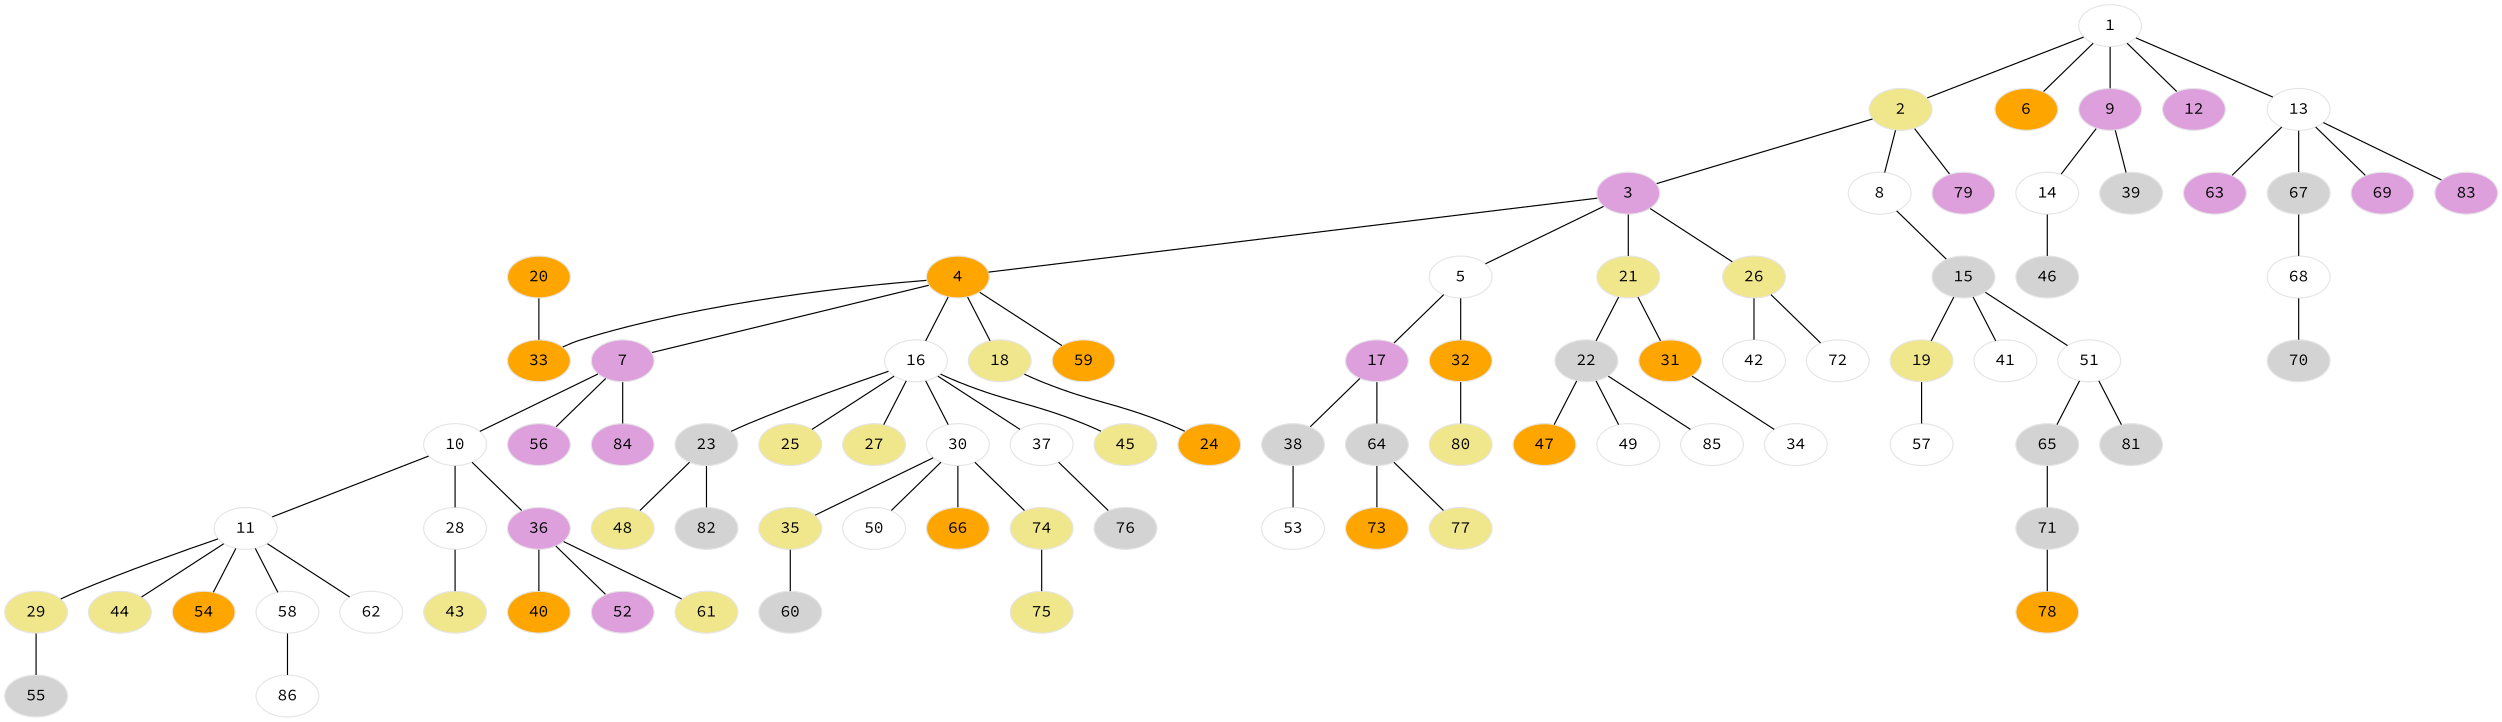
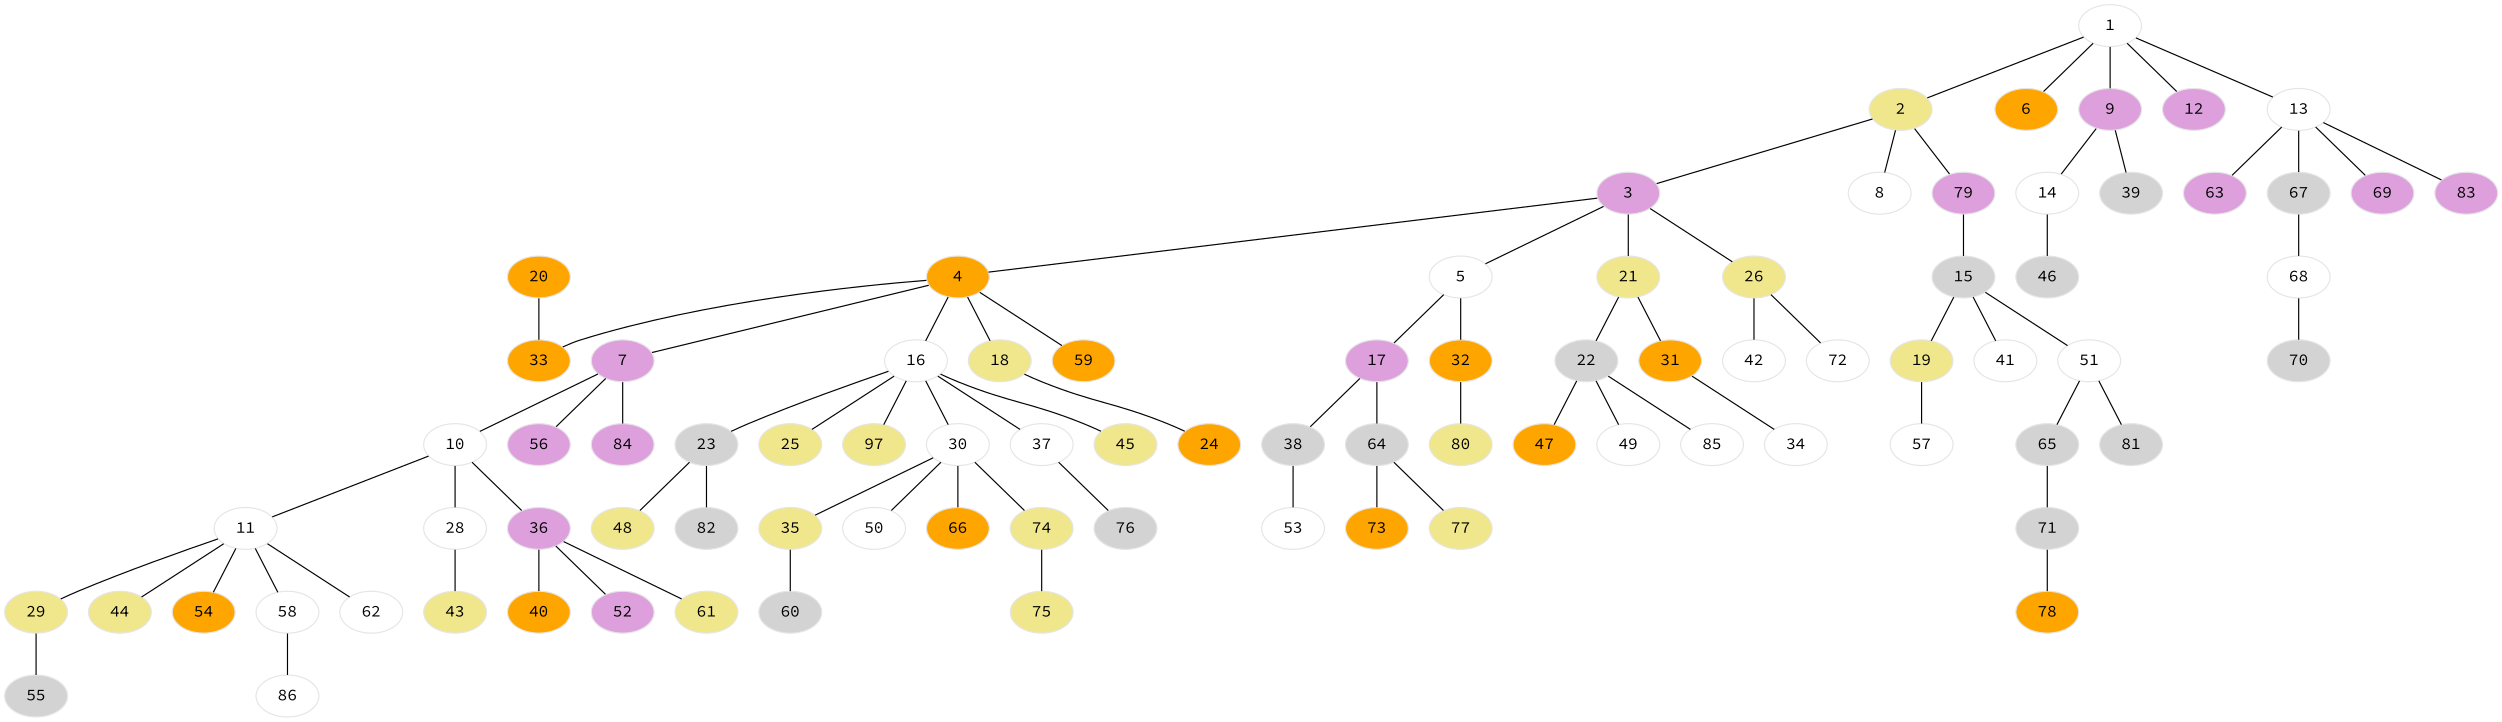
(1921, 235) -> (1963, 235)
(874, 445) -> (874, 445)
